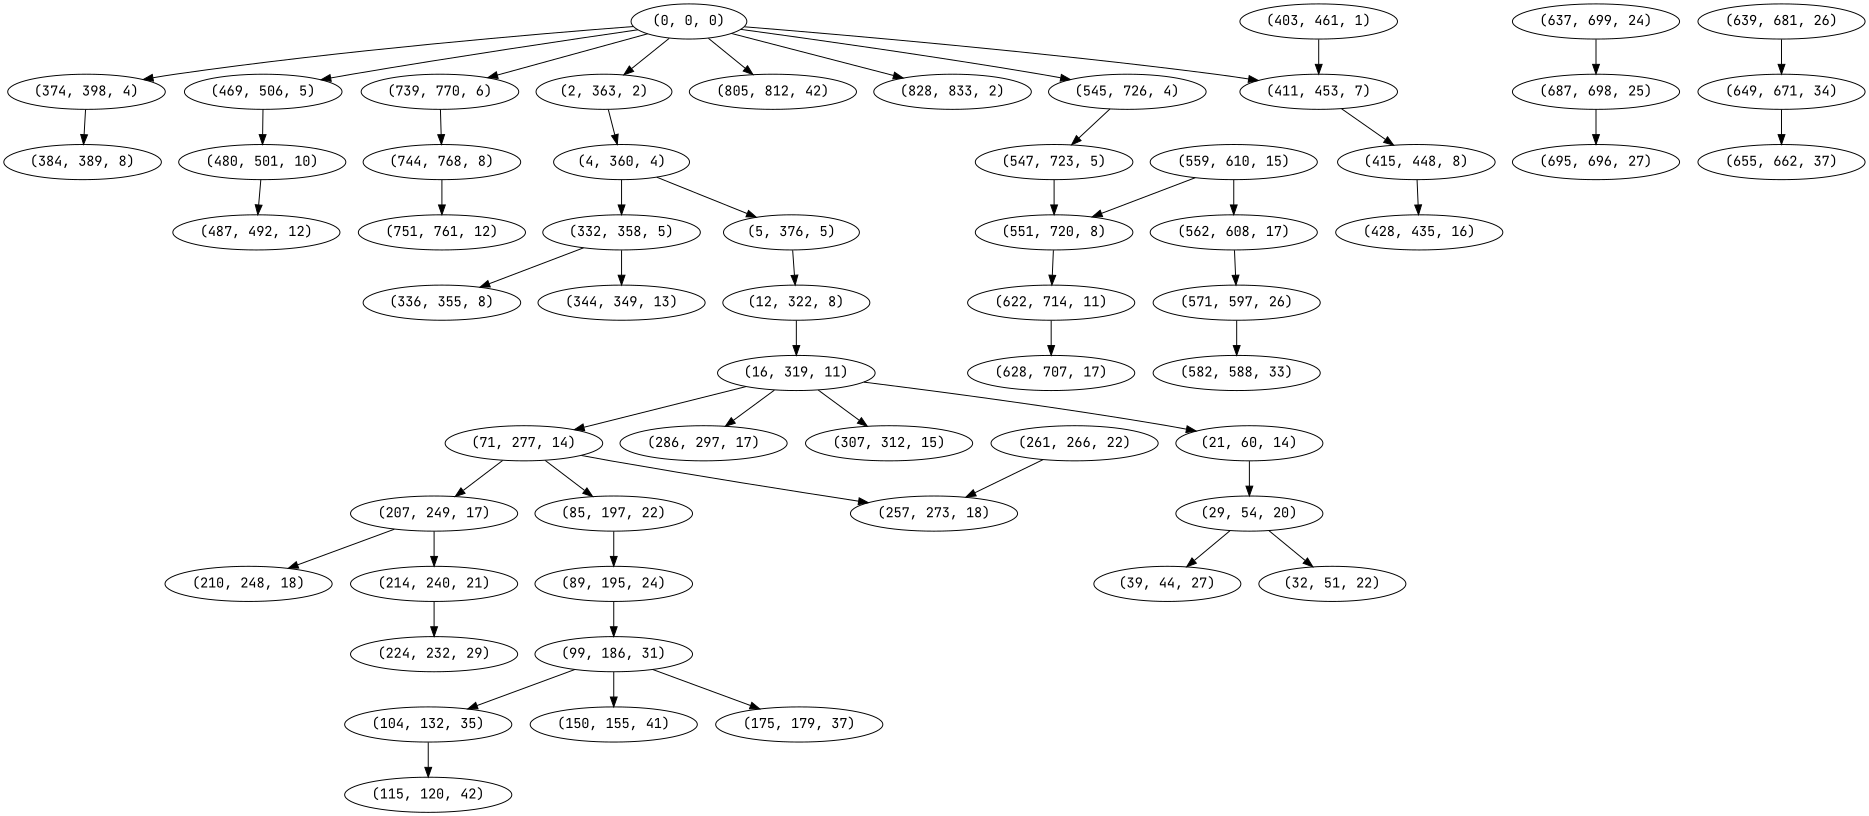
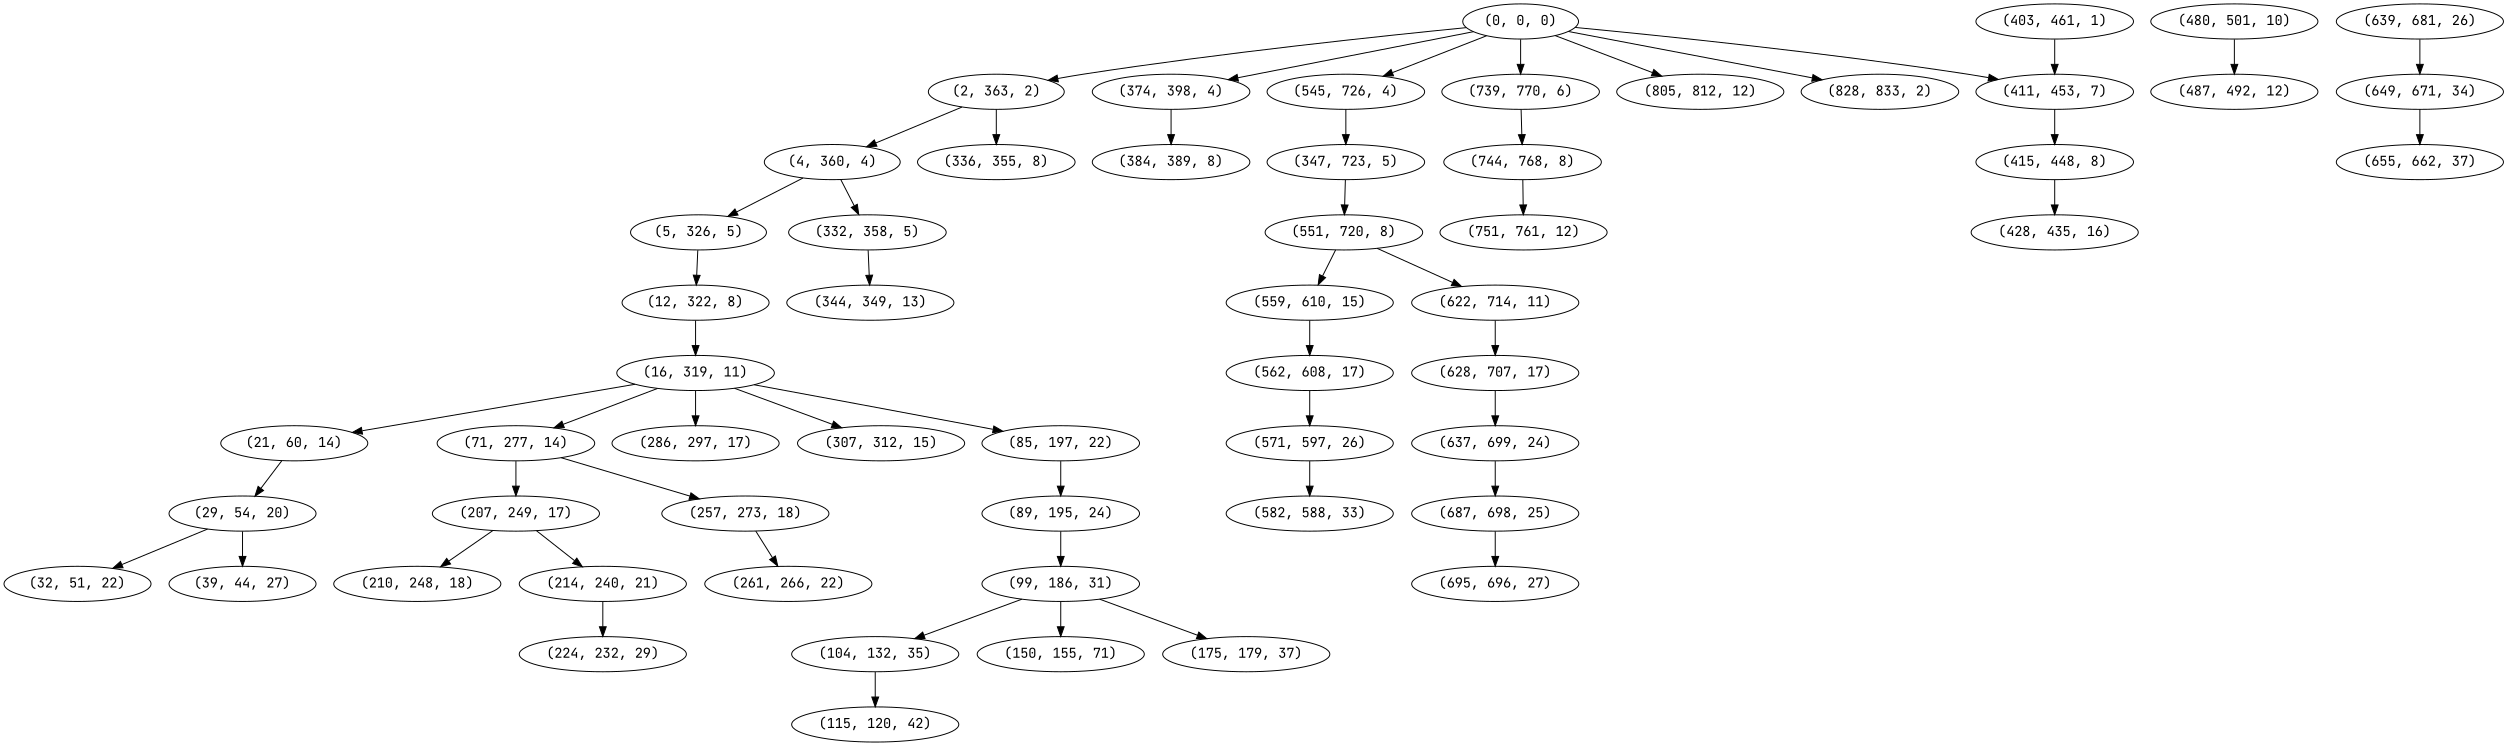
(263, 92) -> none
(773, 92) -> (1700, 92)
(1054, 162) -> (1346, 162)
(1148, 196) -> (1329, 263)
(791, 232) -> (698, 232)
(536, 266) -> (996, 122)
none -> (1495, 403)
(565, 475) -> (874, 407)
(1009, 476) -> (764, 544)
(614, 724) -> (1061, 654)
